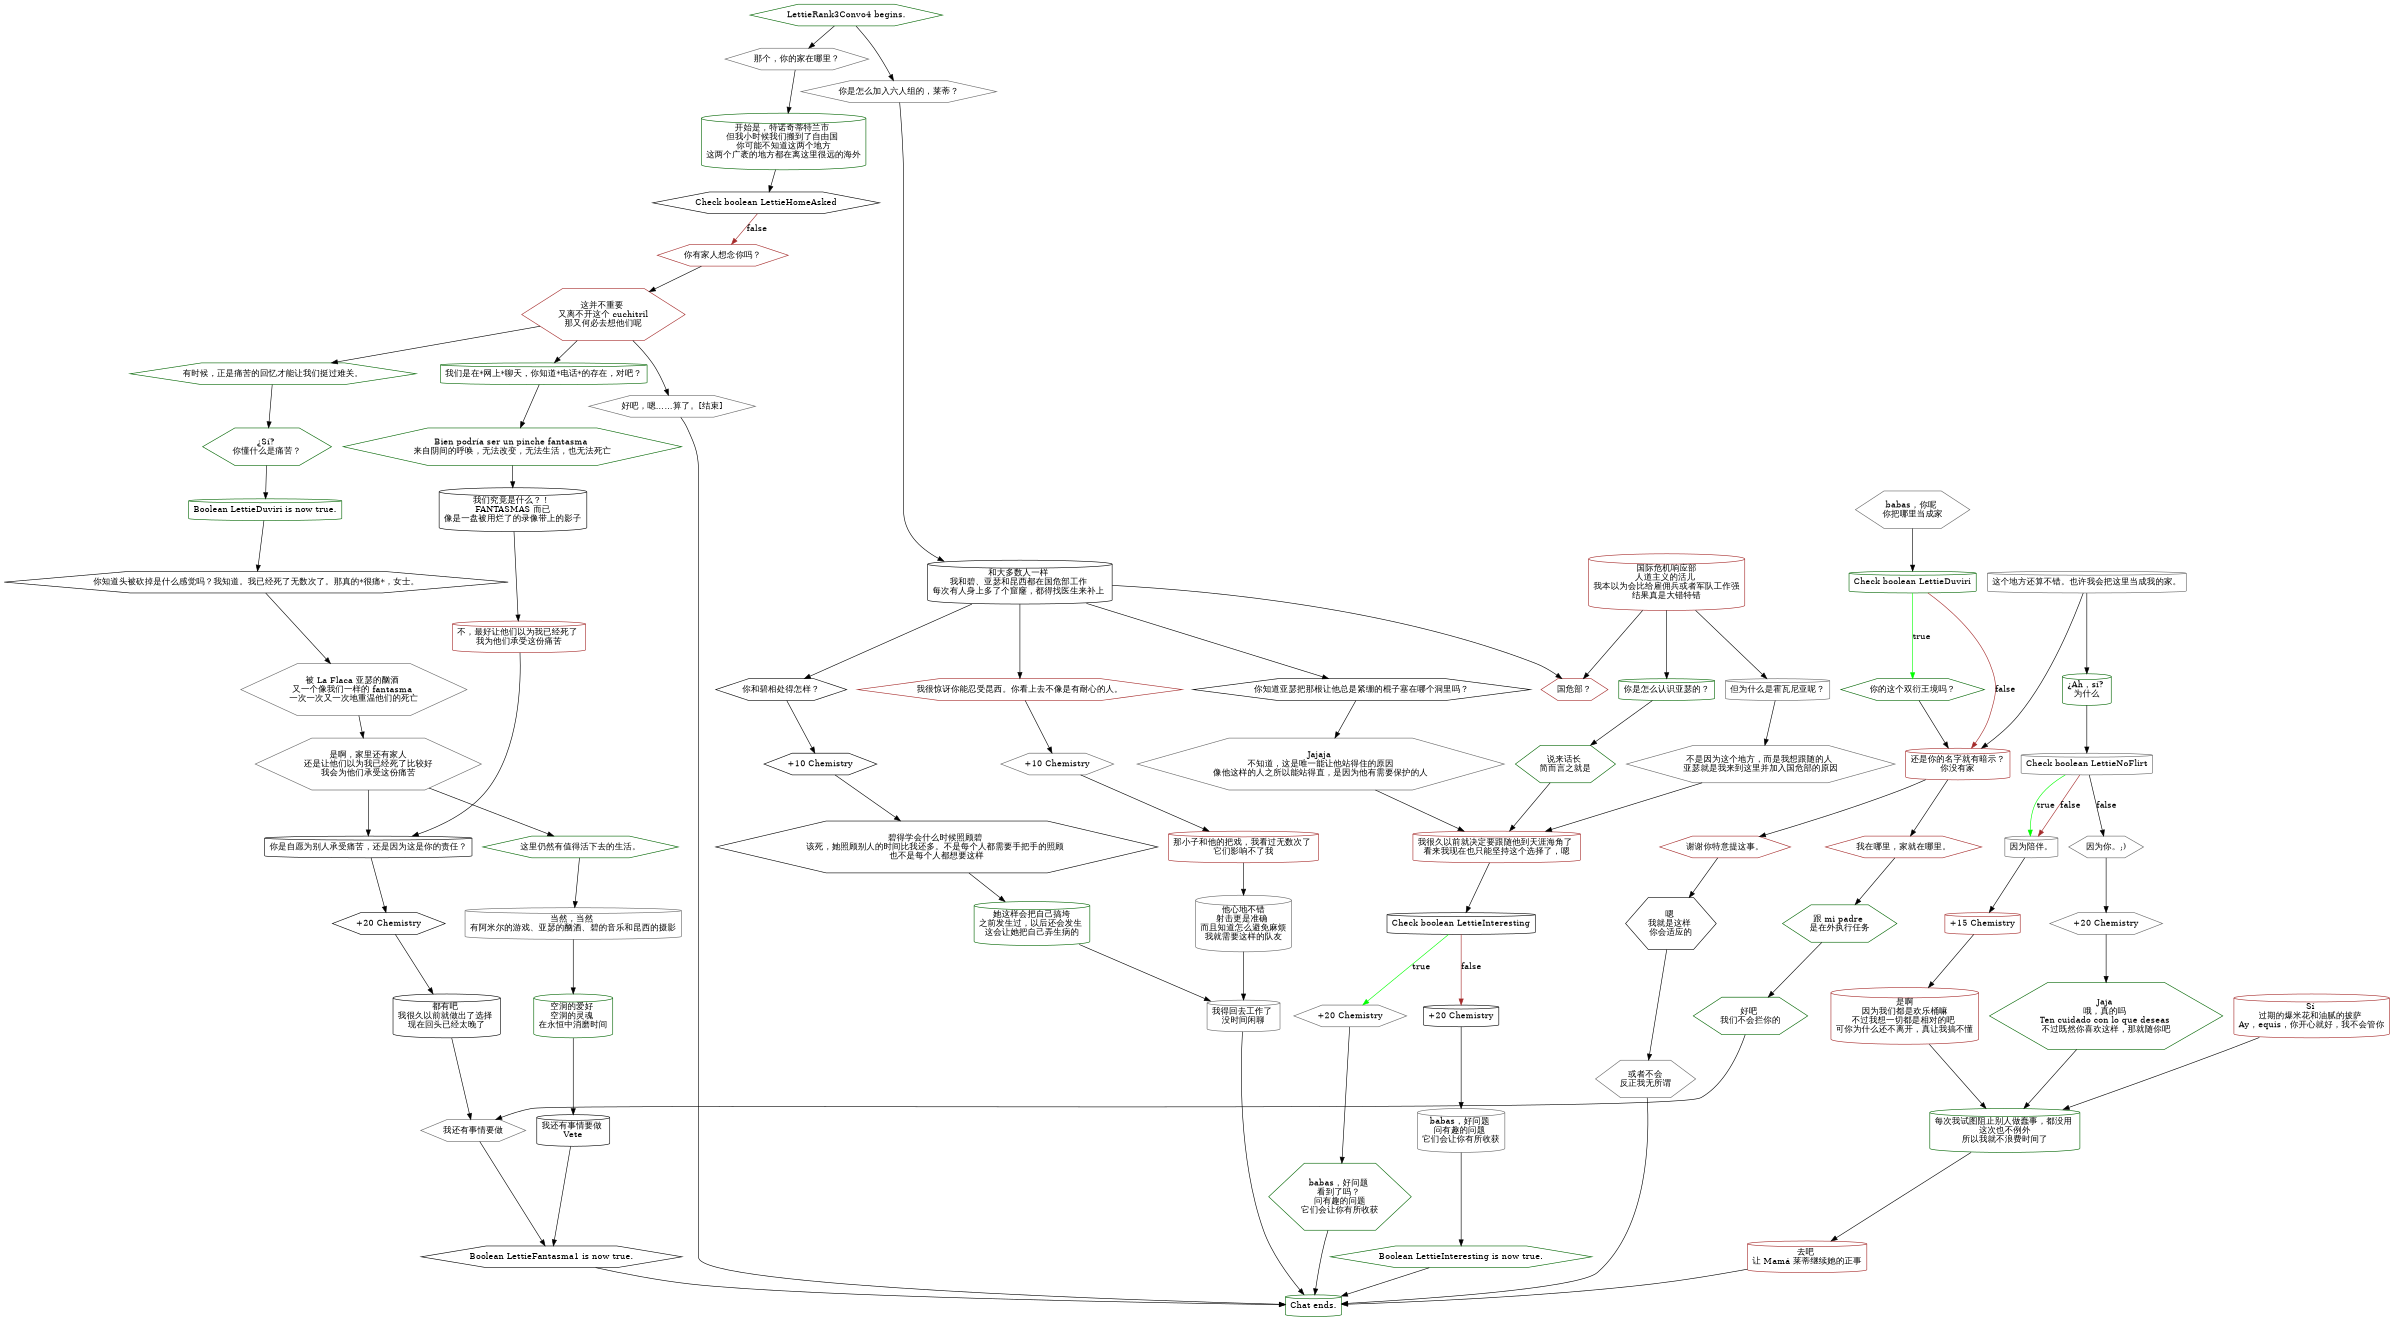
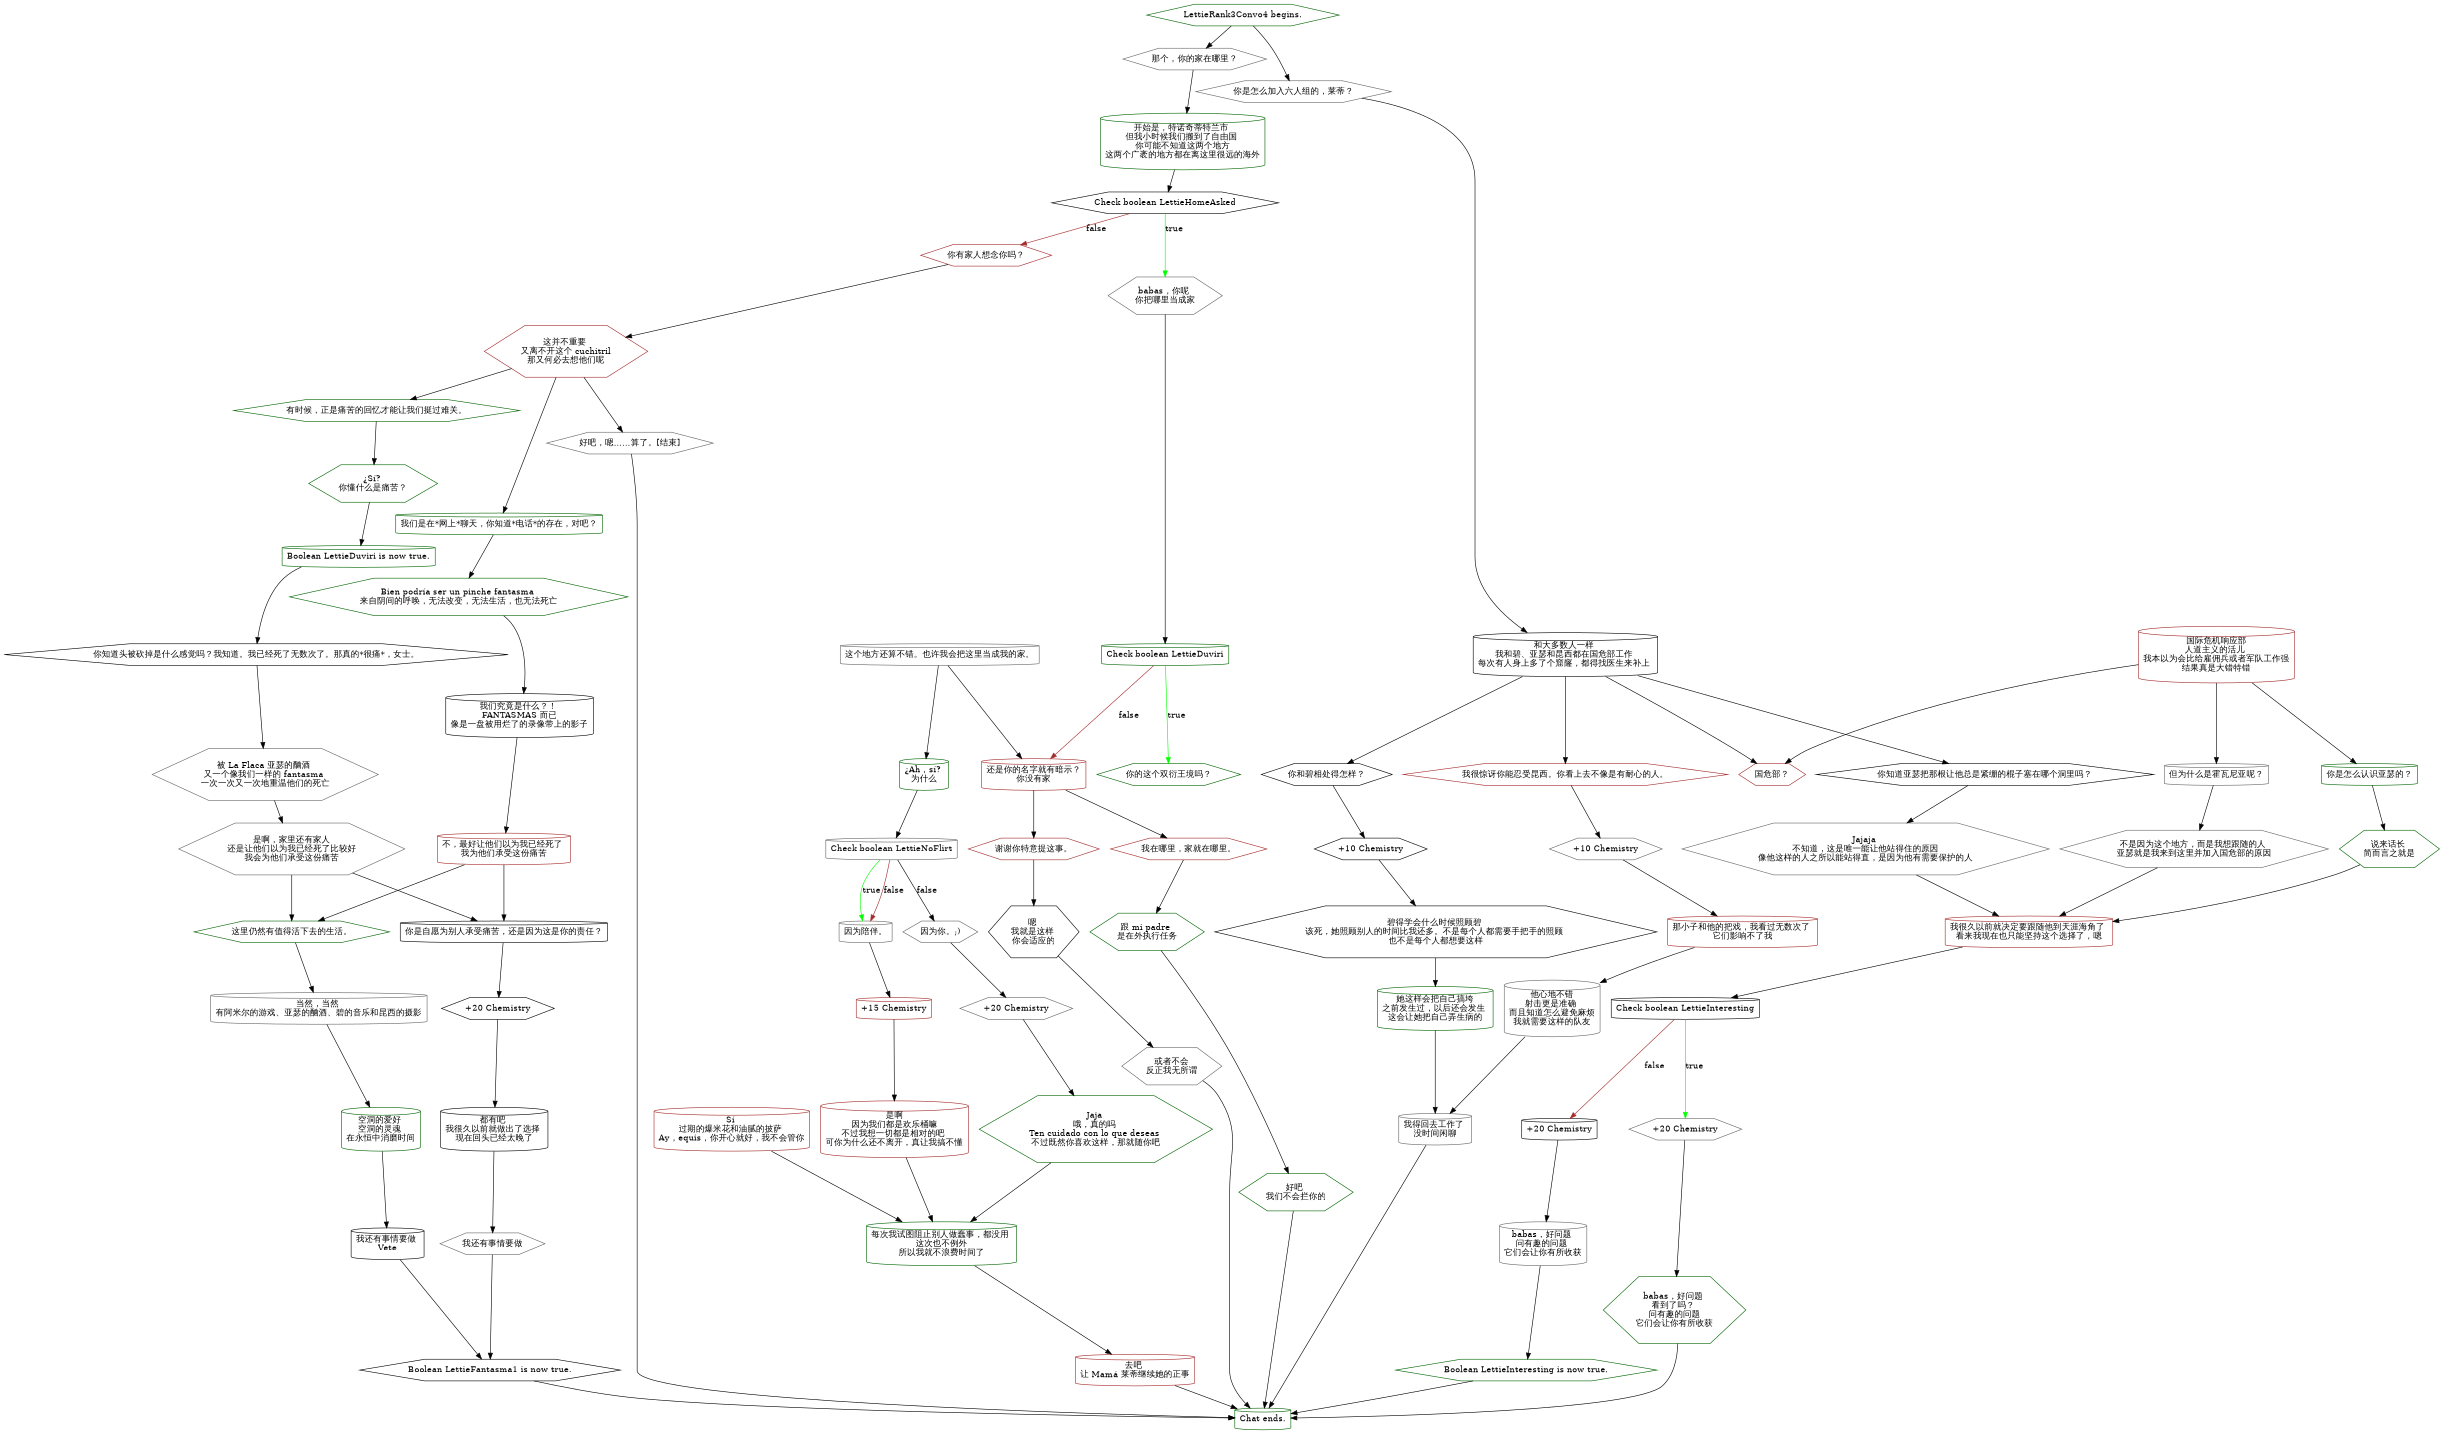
none -> (1165, 242)
(1932, 722) -> none
none -> (391, 893)
(1140, 1107) -> (1279, 1307)
